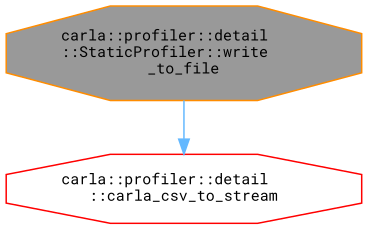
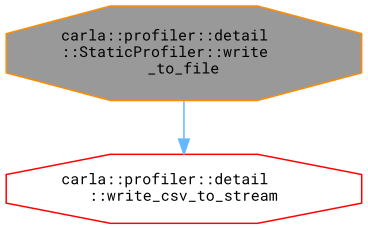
(184, 189) -> (184, 189)
